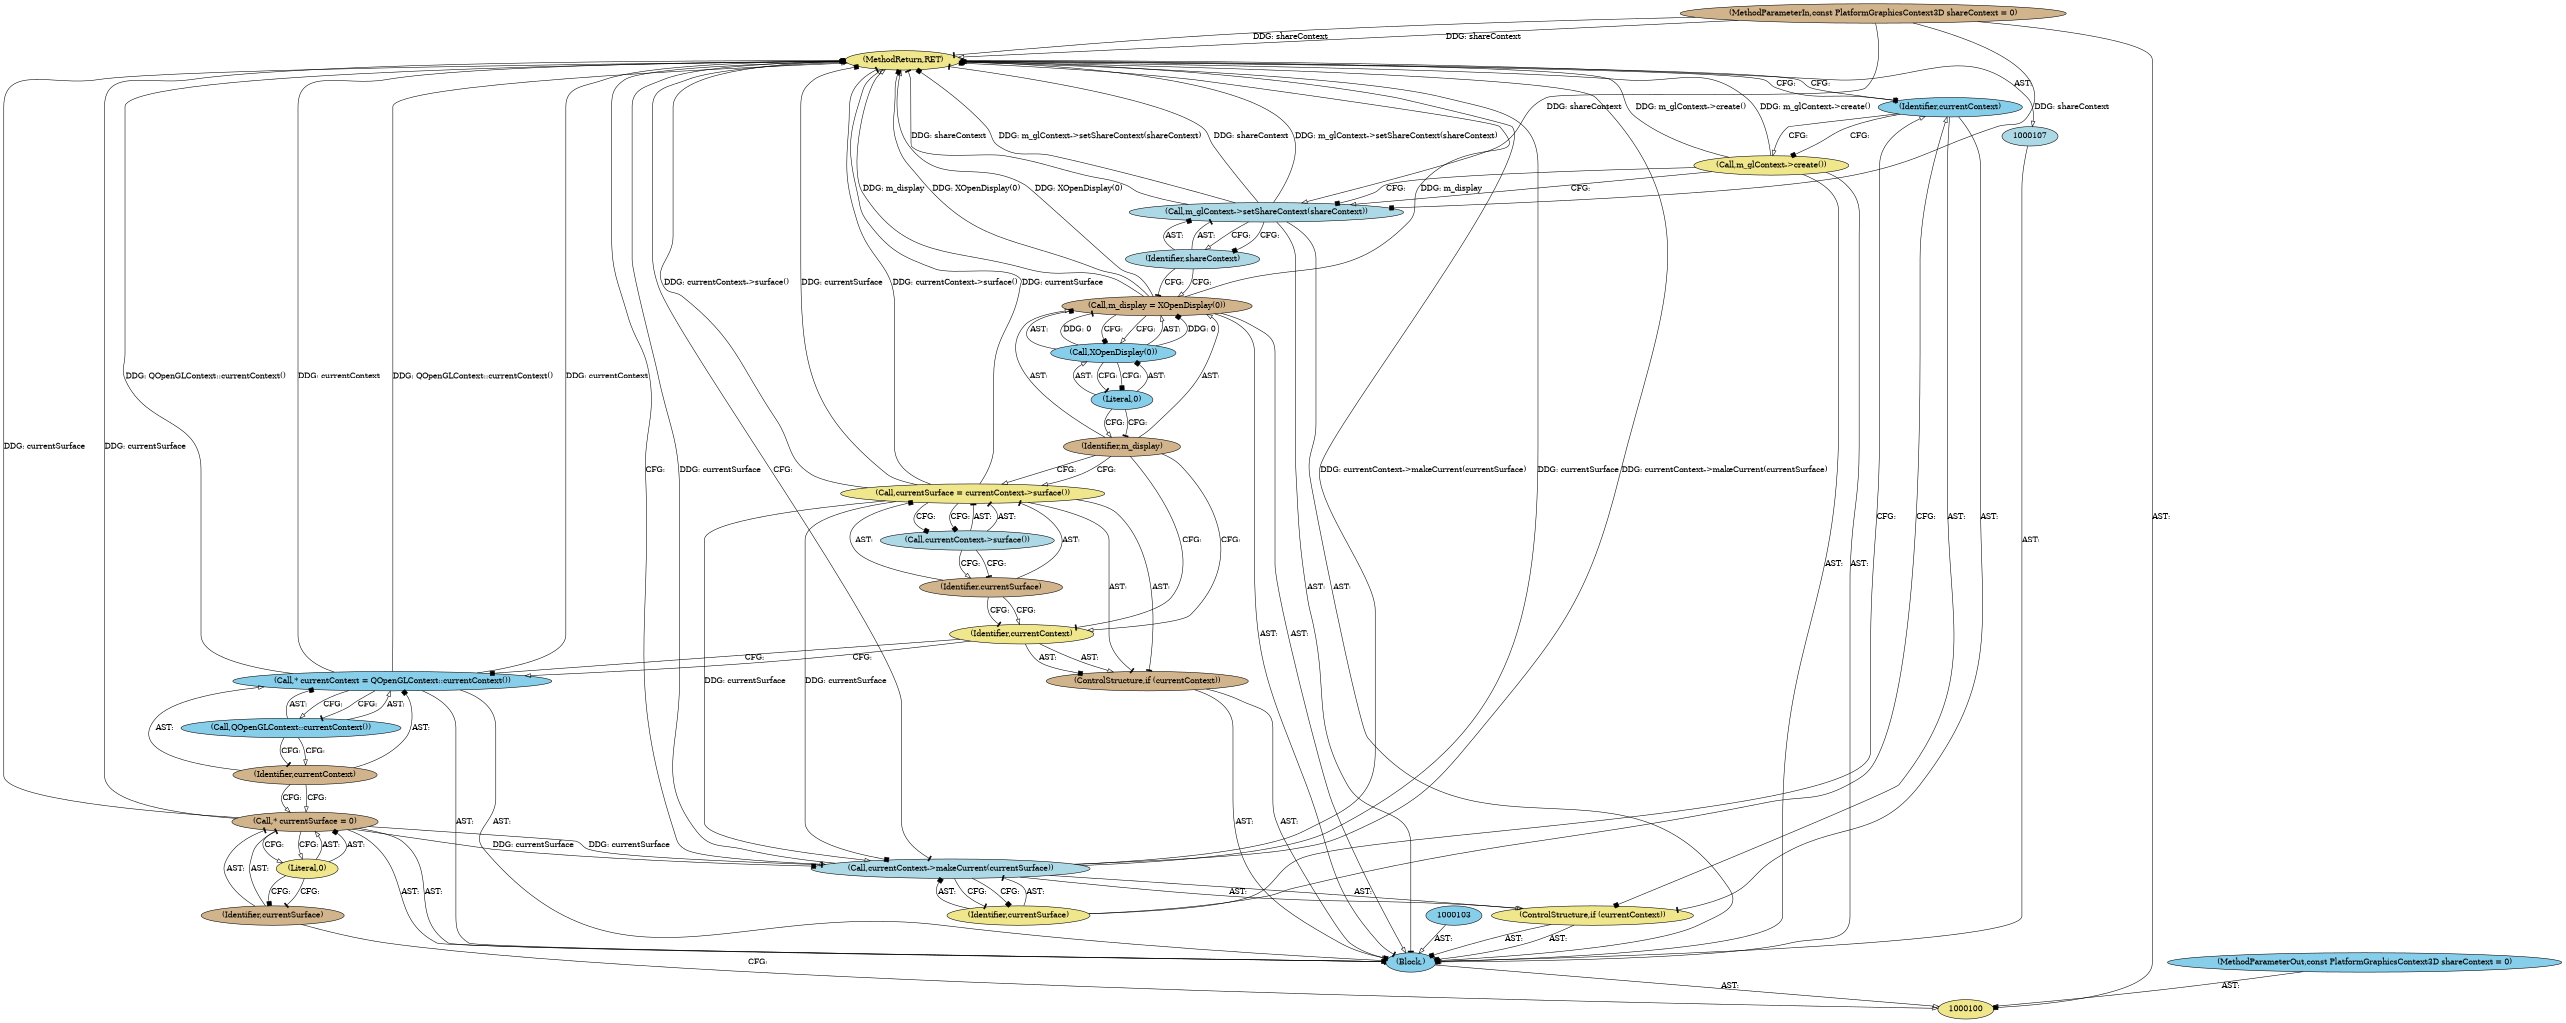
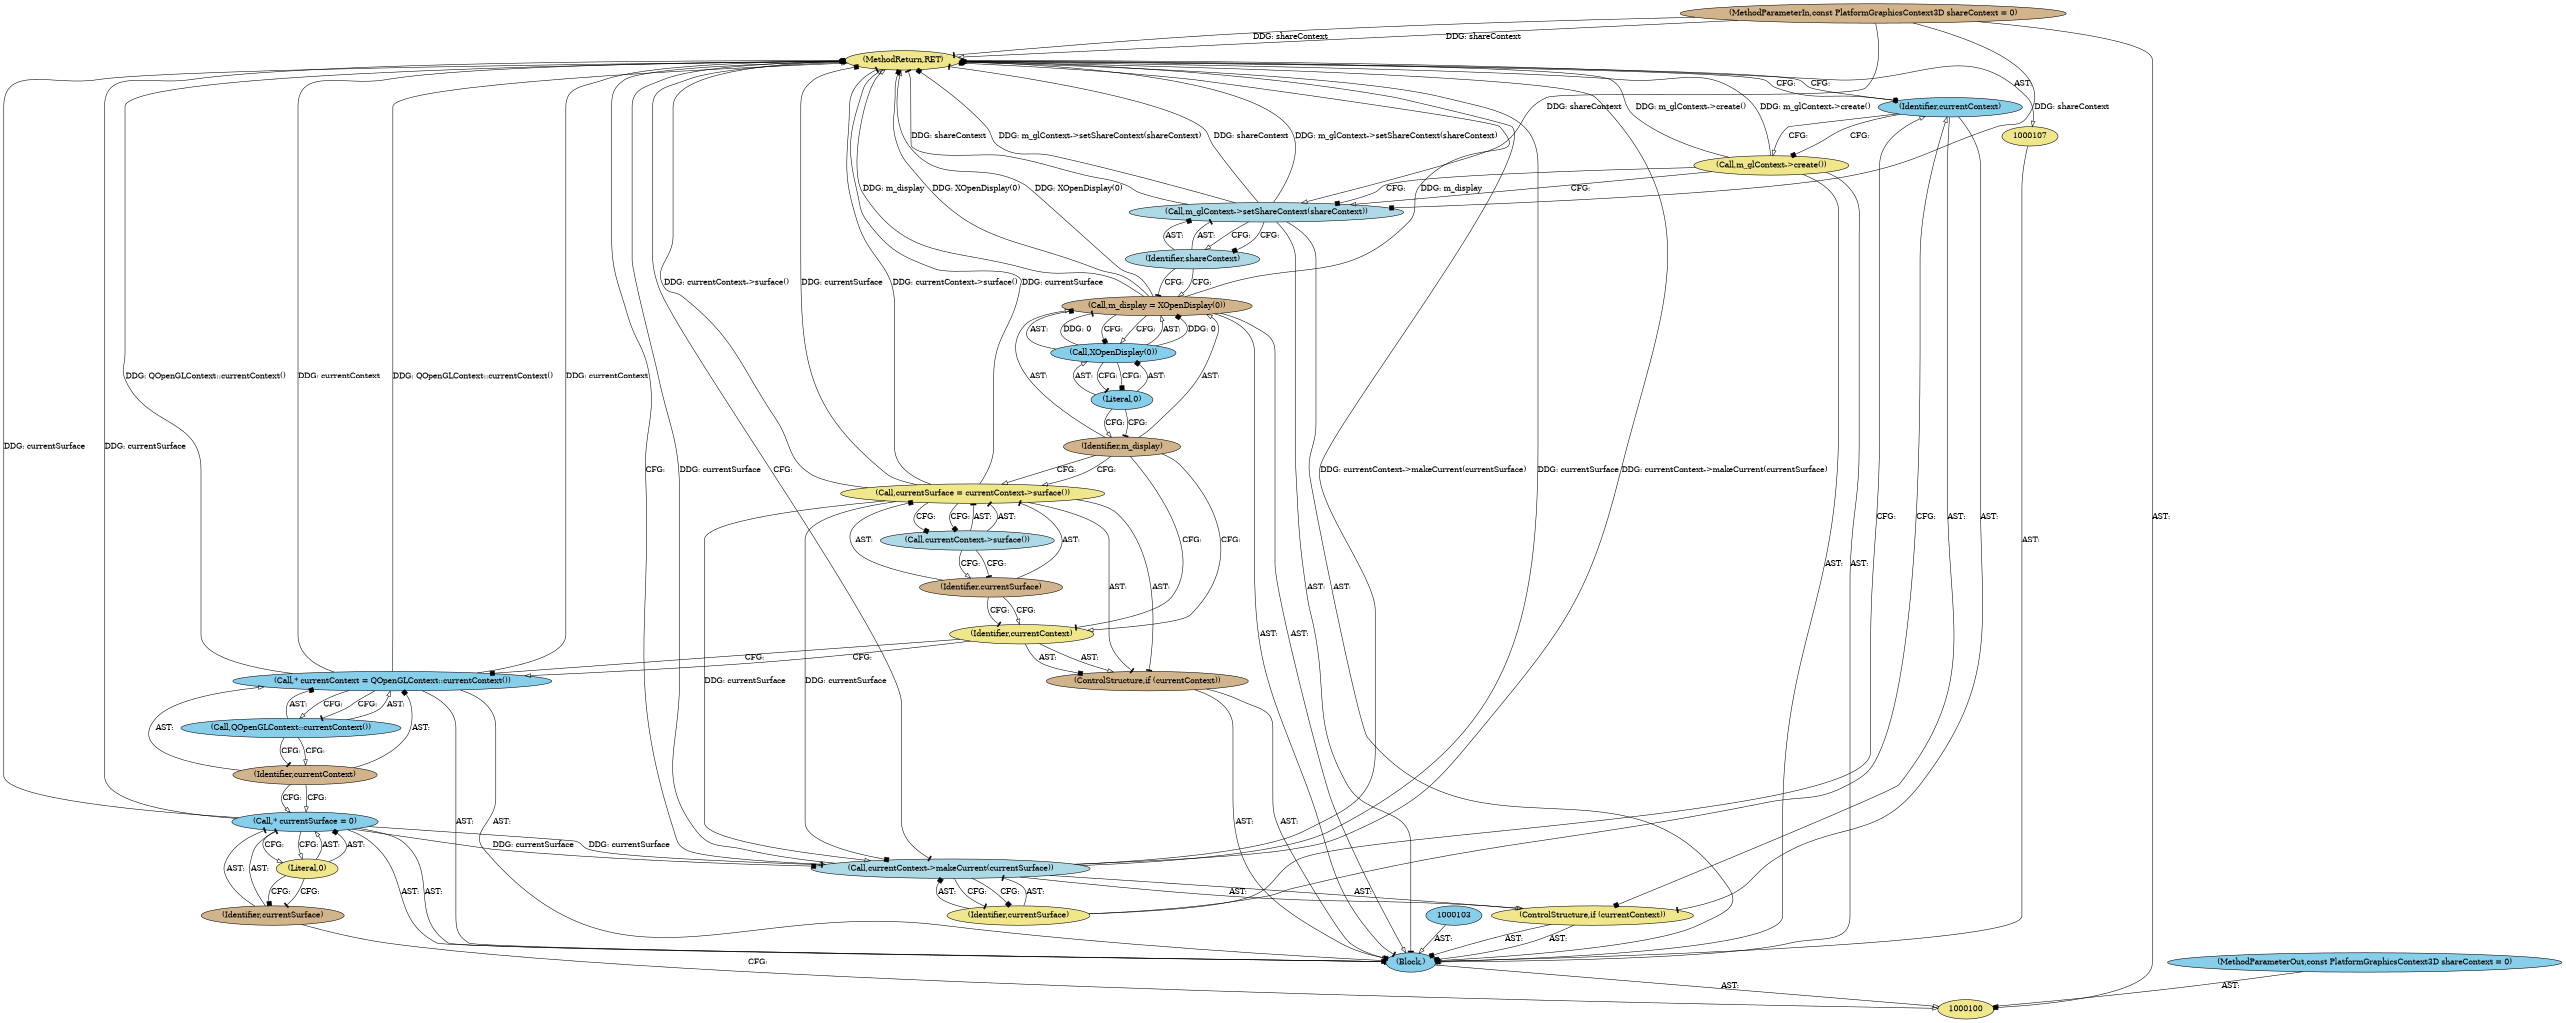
(2030, 136) -> (2030, 136)
(305, 822) -> (305, 822)
